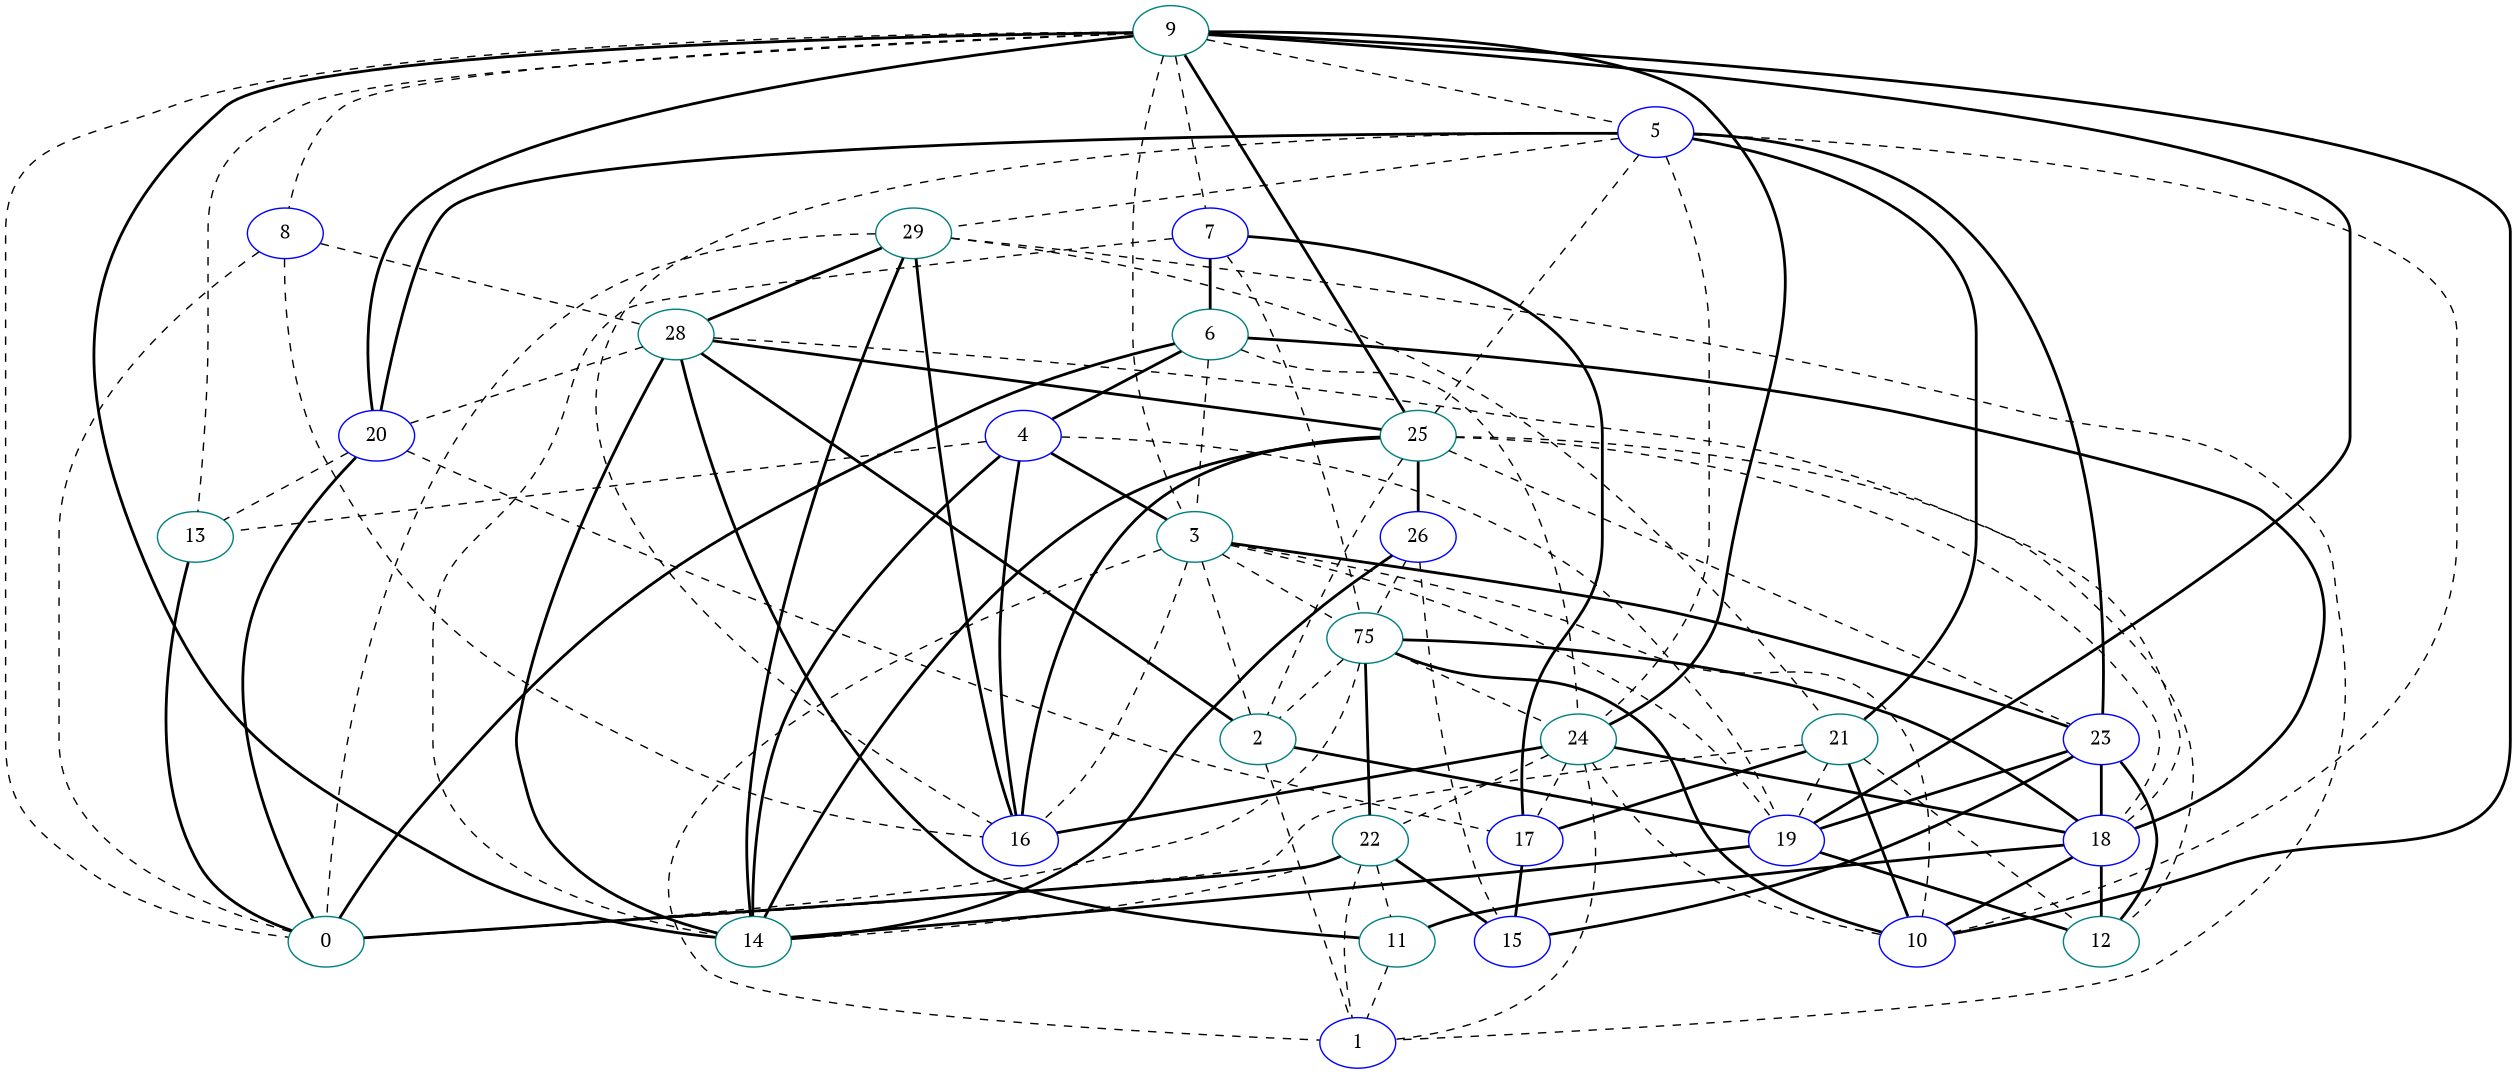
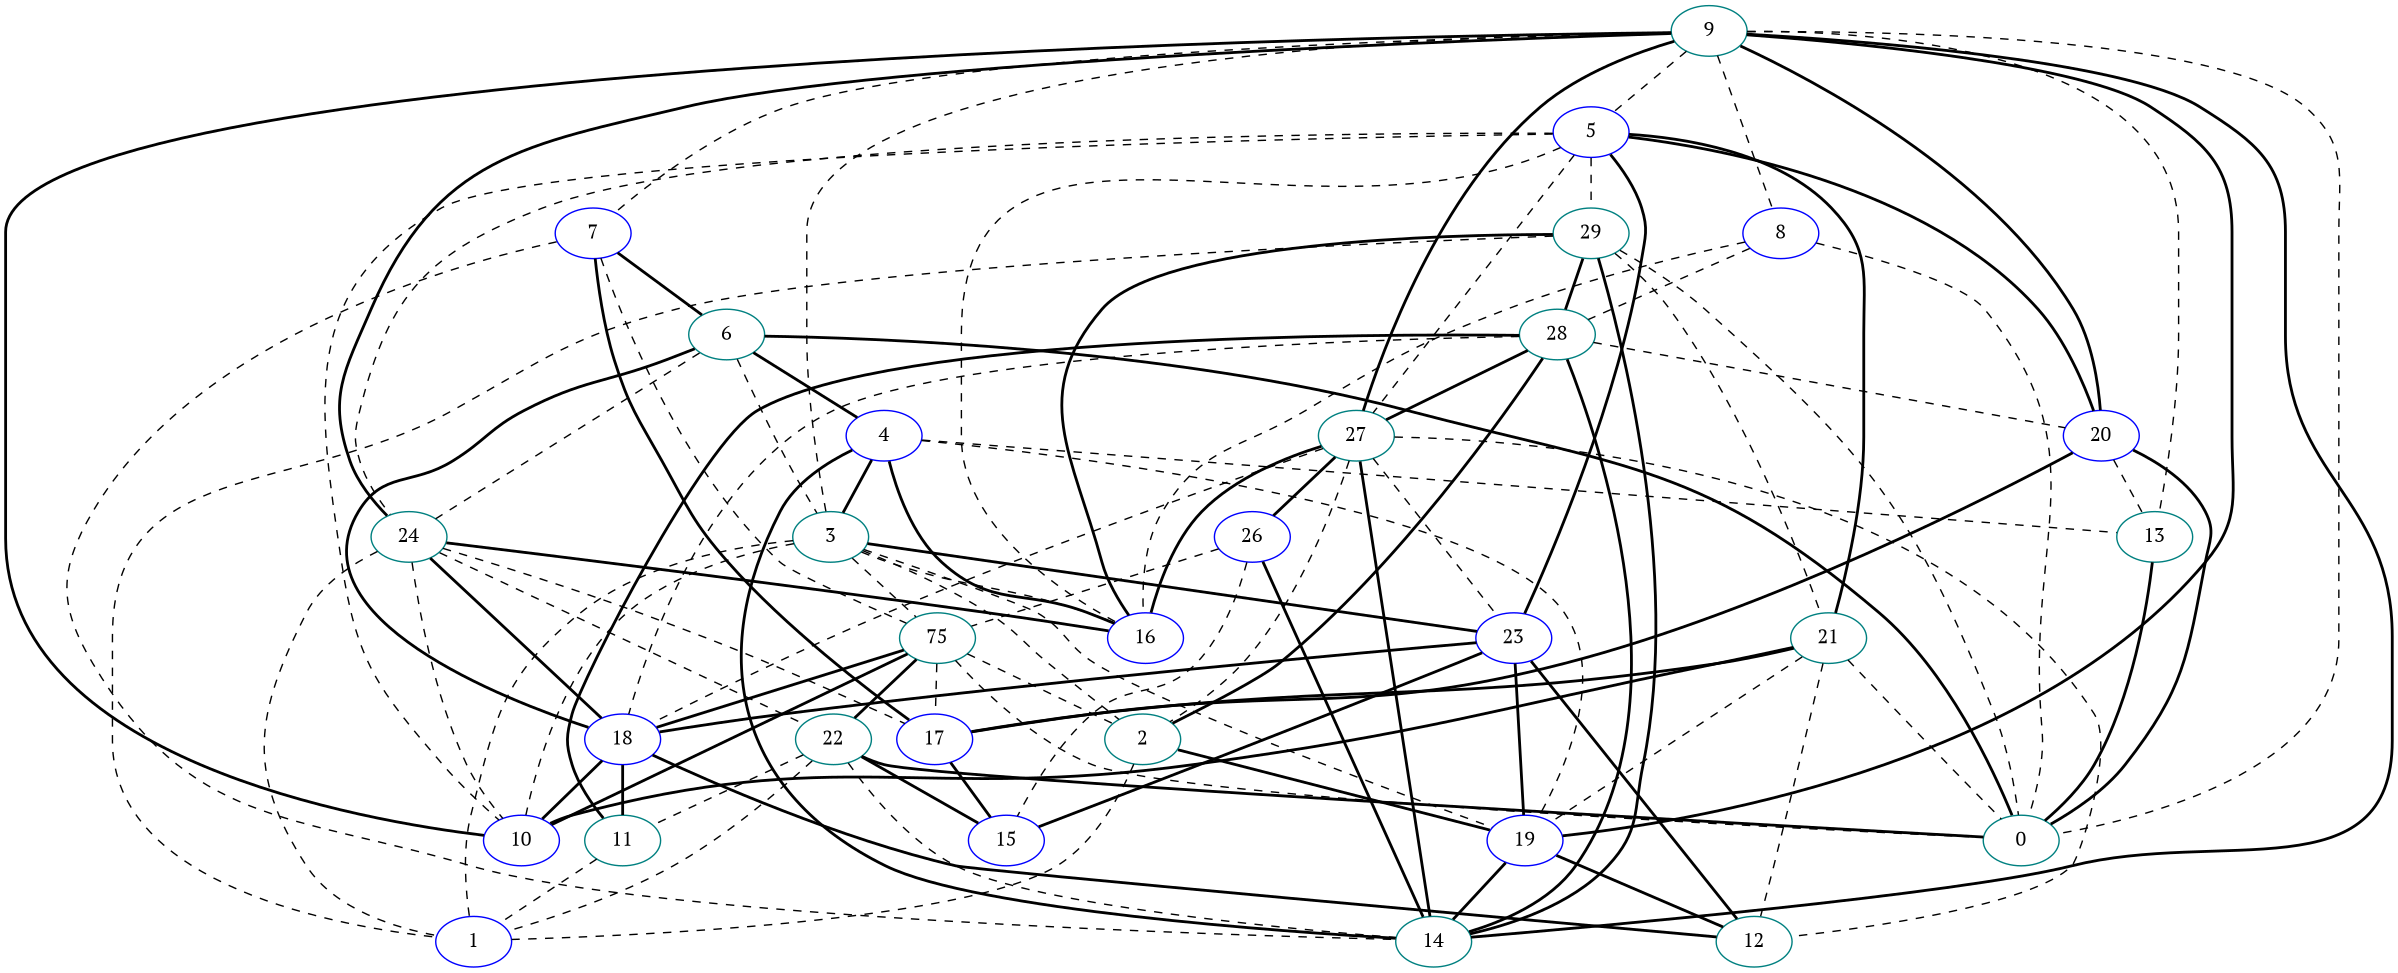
(1418, 436) -> (1356, 436)
(938, 671) -> (1570, 662)
(1472, 689) -> (936, 686)
